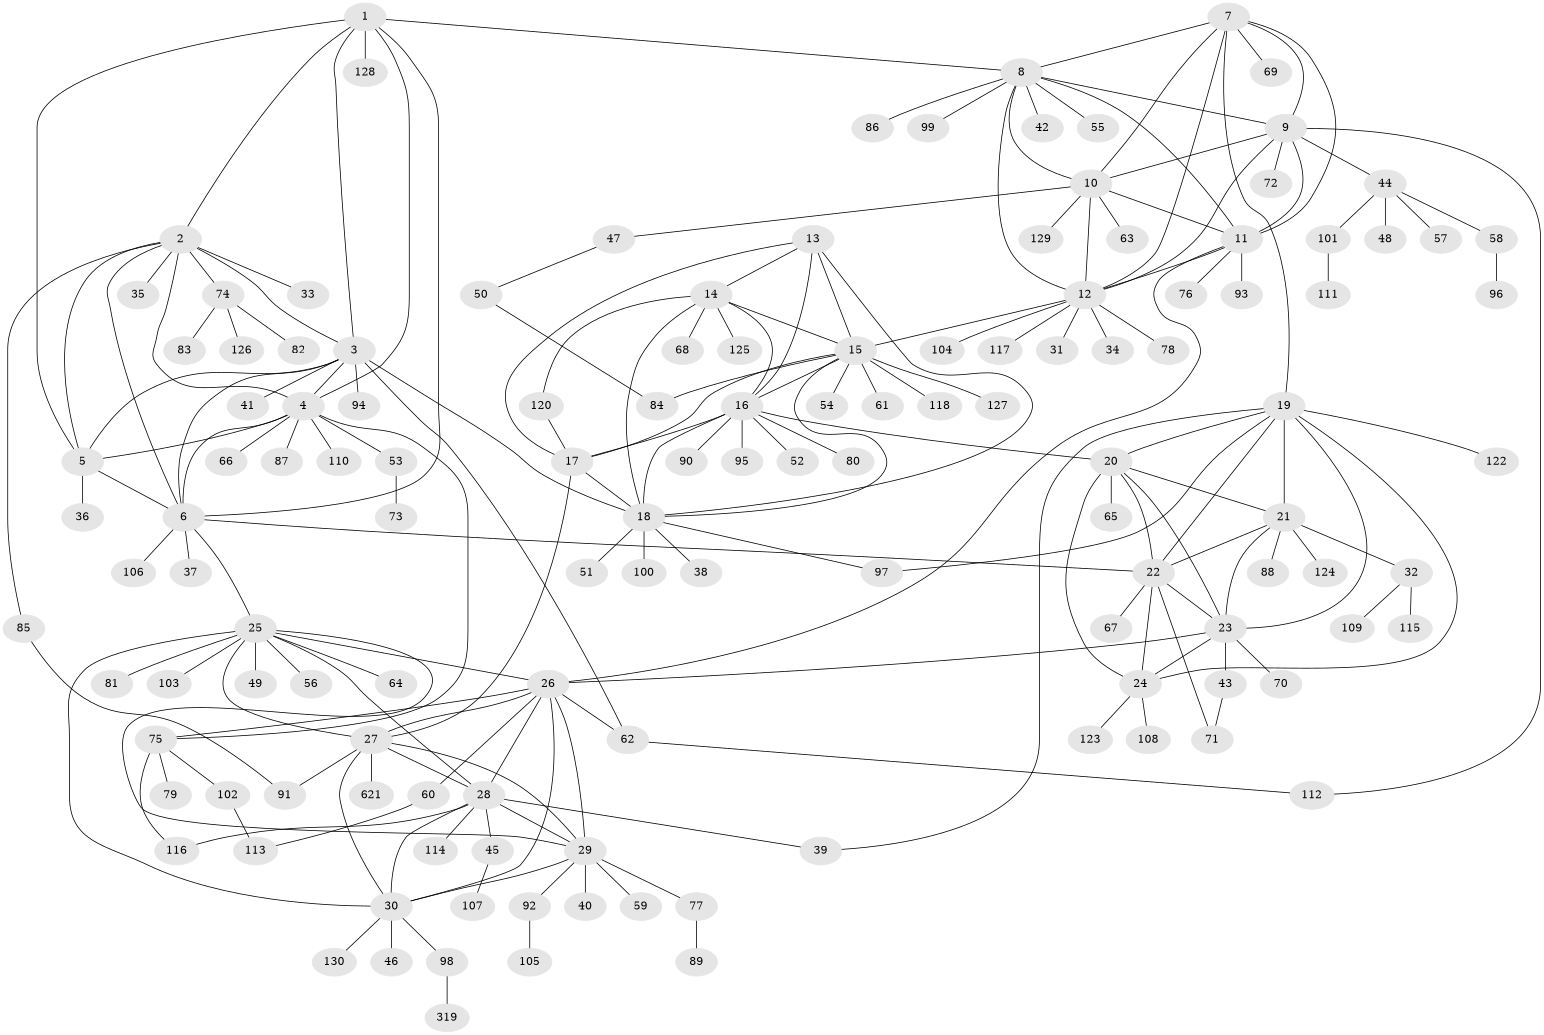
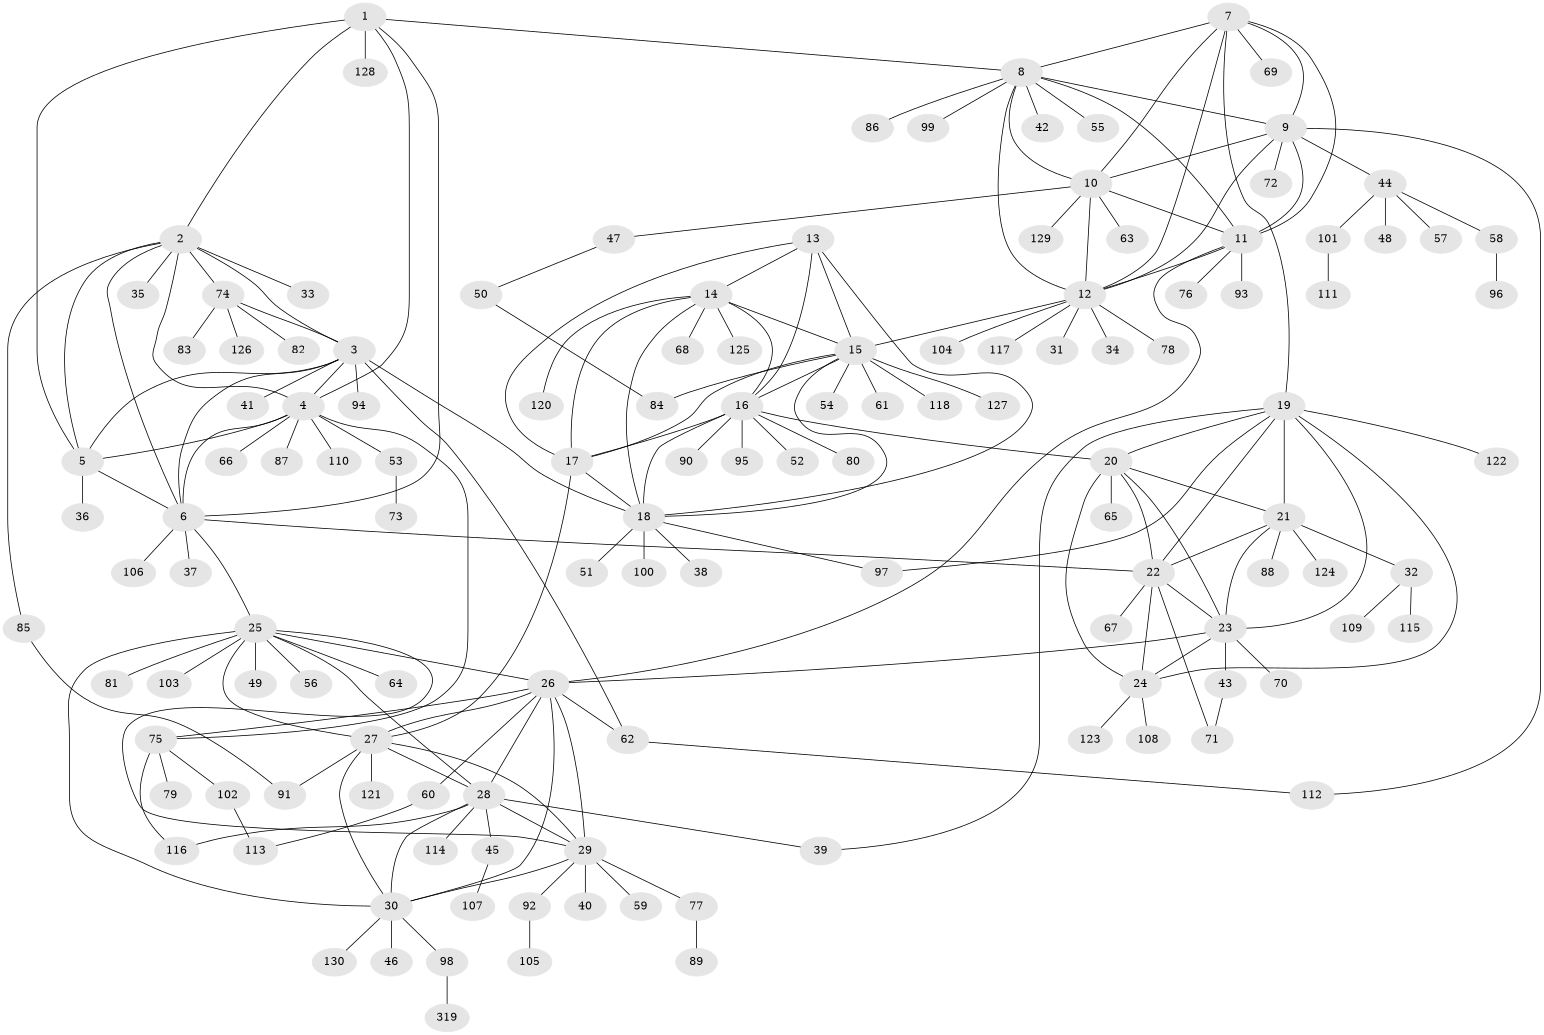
(341, 180) -> (289, 322)
(557, 434) -> (595, 343)
(371, 795) -> (371, 795)
